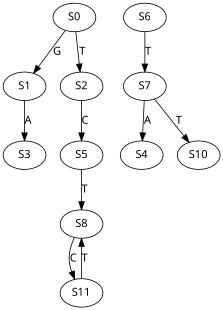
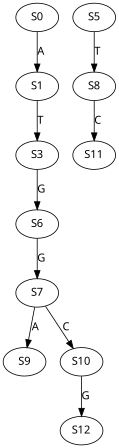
(57, 52) -> (41, 52)
(148, 52) -> (42, 258)
(82, 86) -> none
(28, 121) -> (40, 121)
(179, 121) -> (66, 327)
(142, 155) -> (25, 362)
none -> (37, 186)
(82, 262) -> none
none -> (82, 431)
